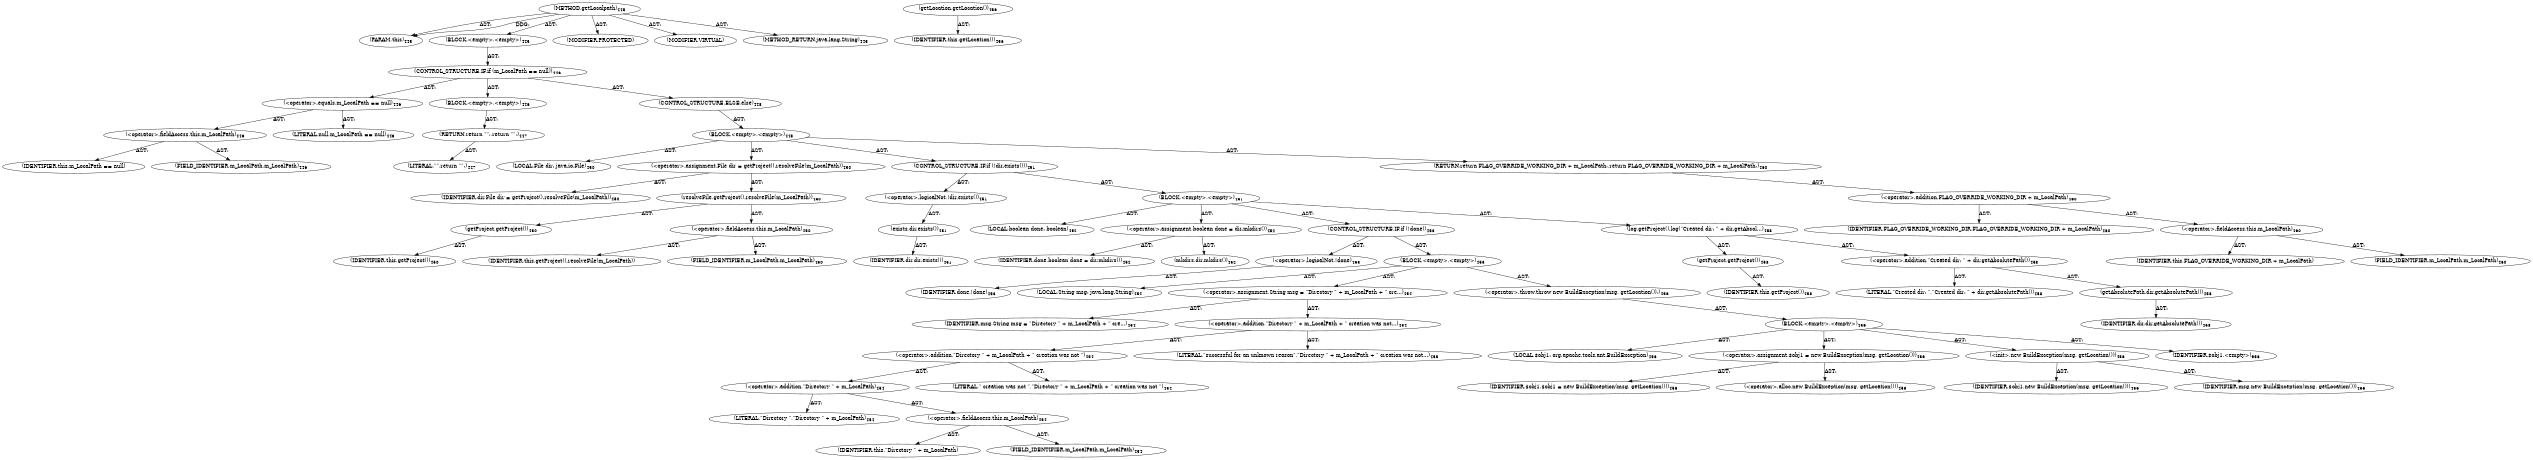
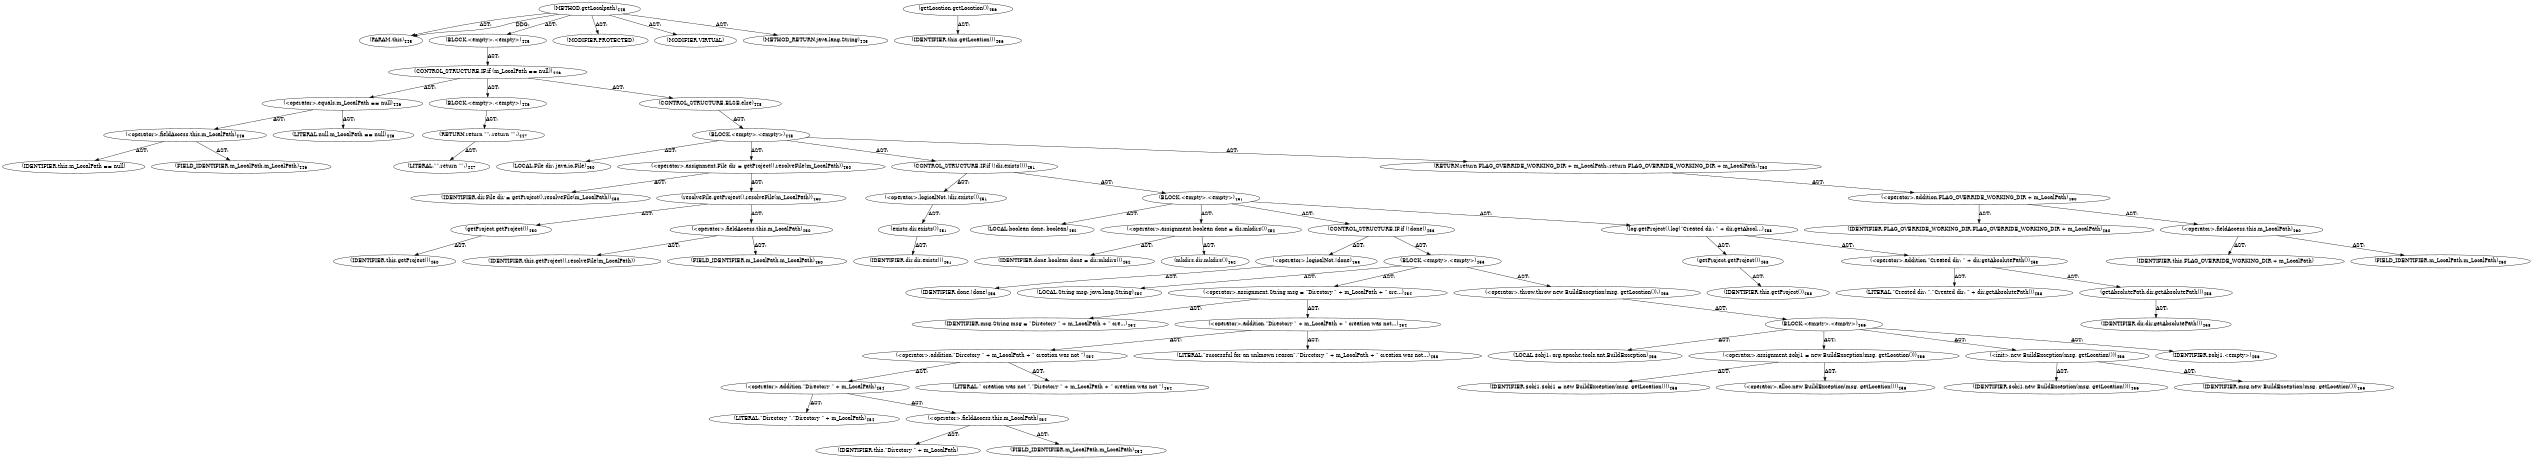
(2256, 355) -> (2256, 355)
